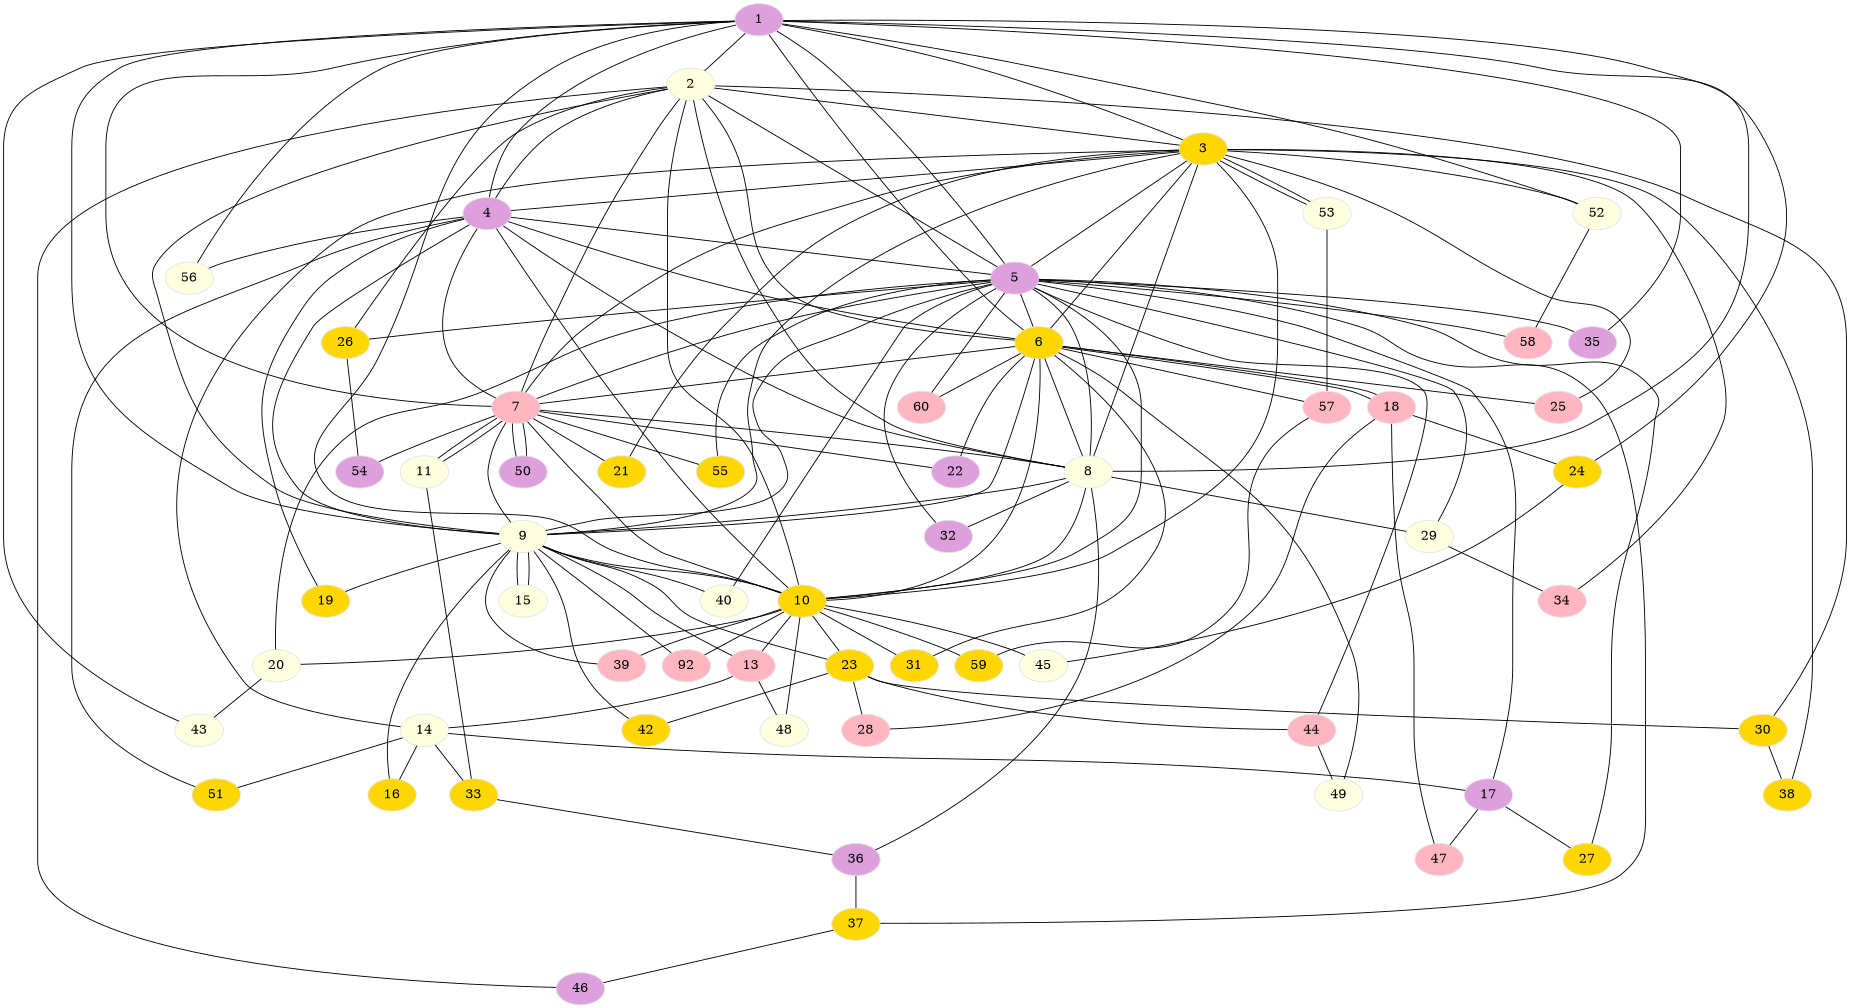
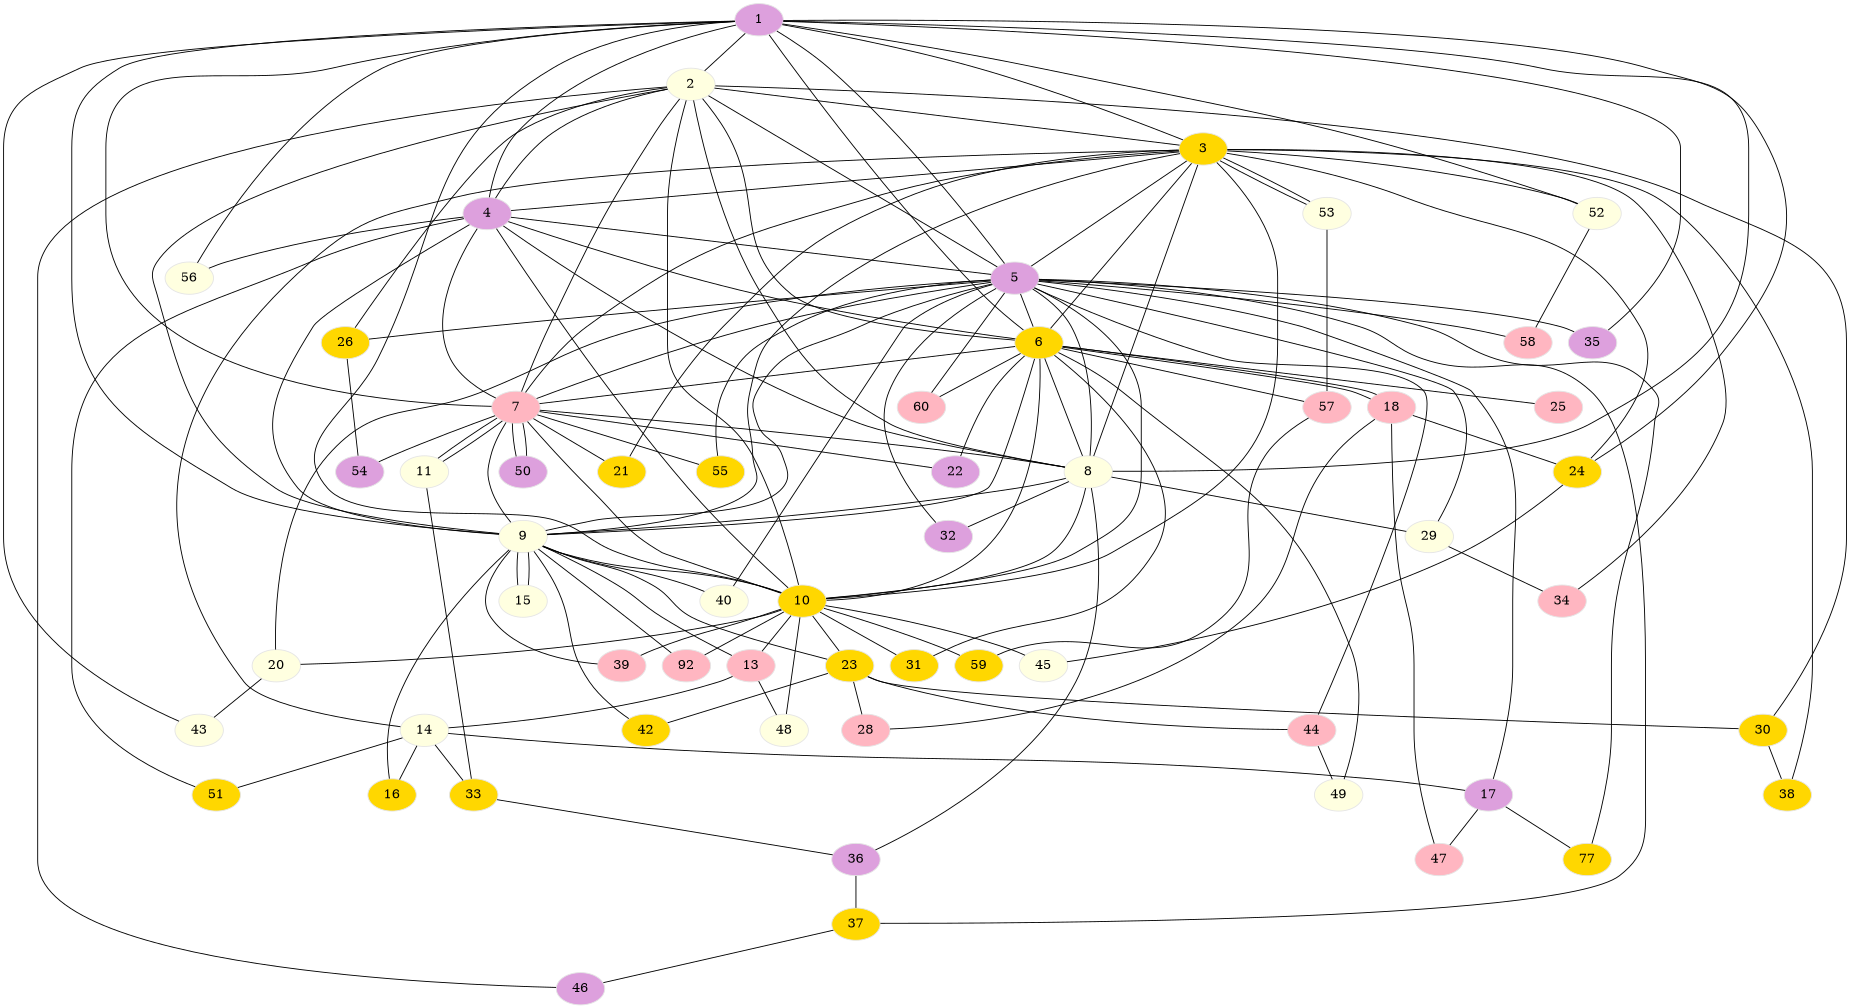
(1472, 257) -> (1521, 233)
(326, 601) -> none
(1587, 860) -> (1587, 860)
